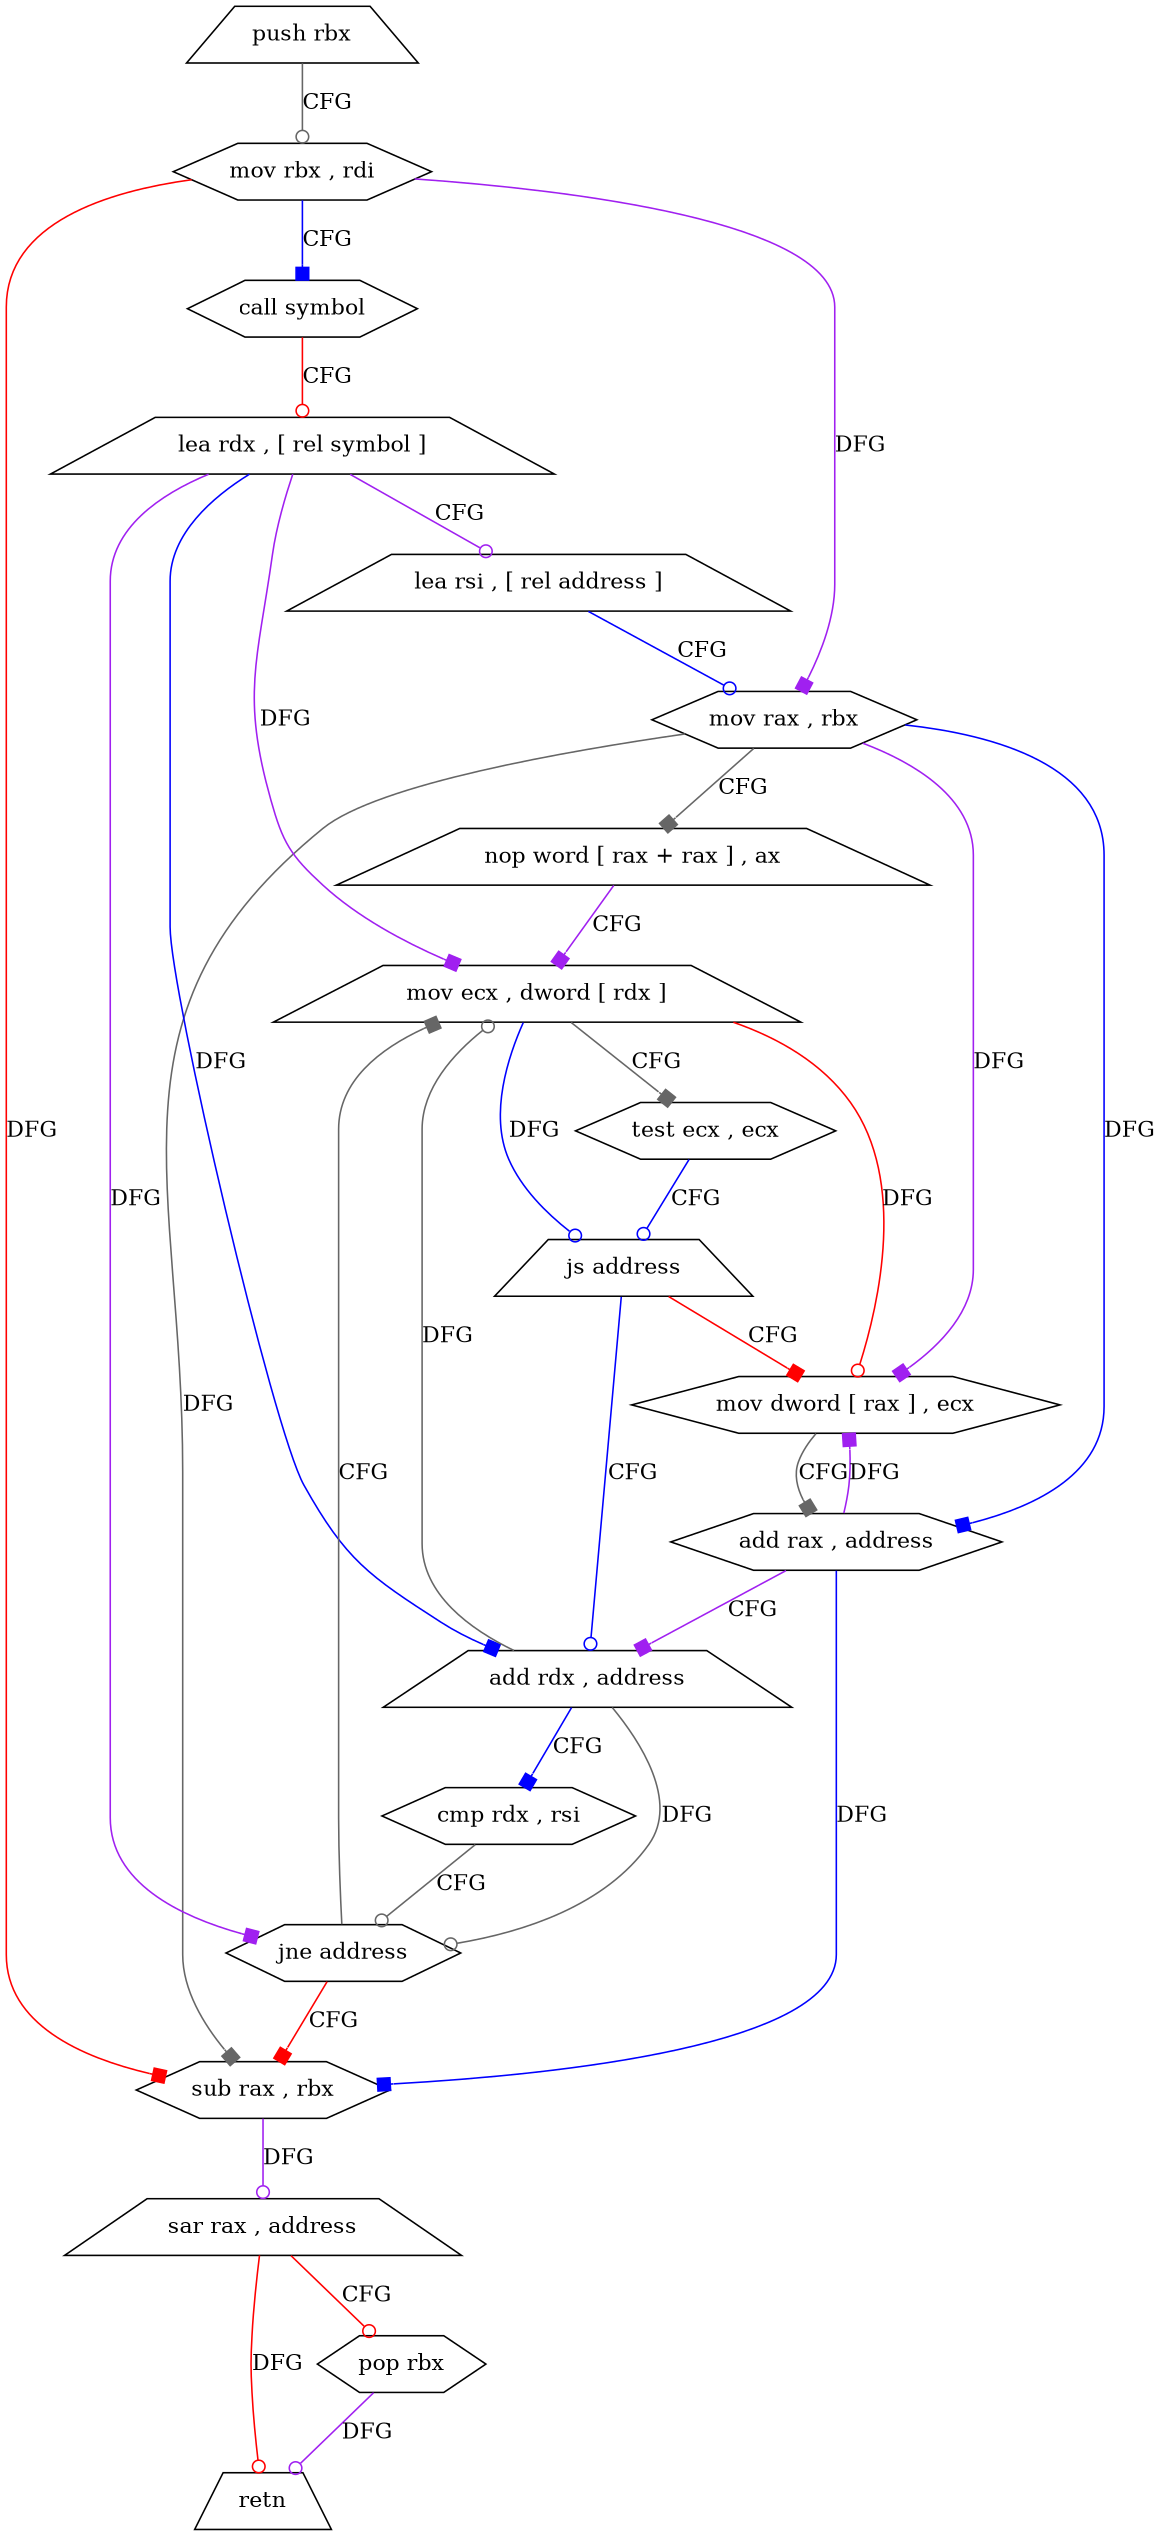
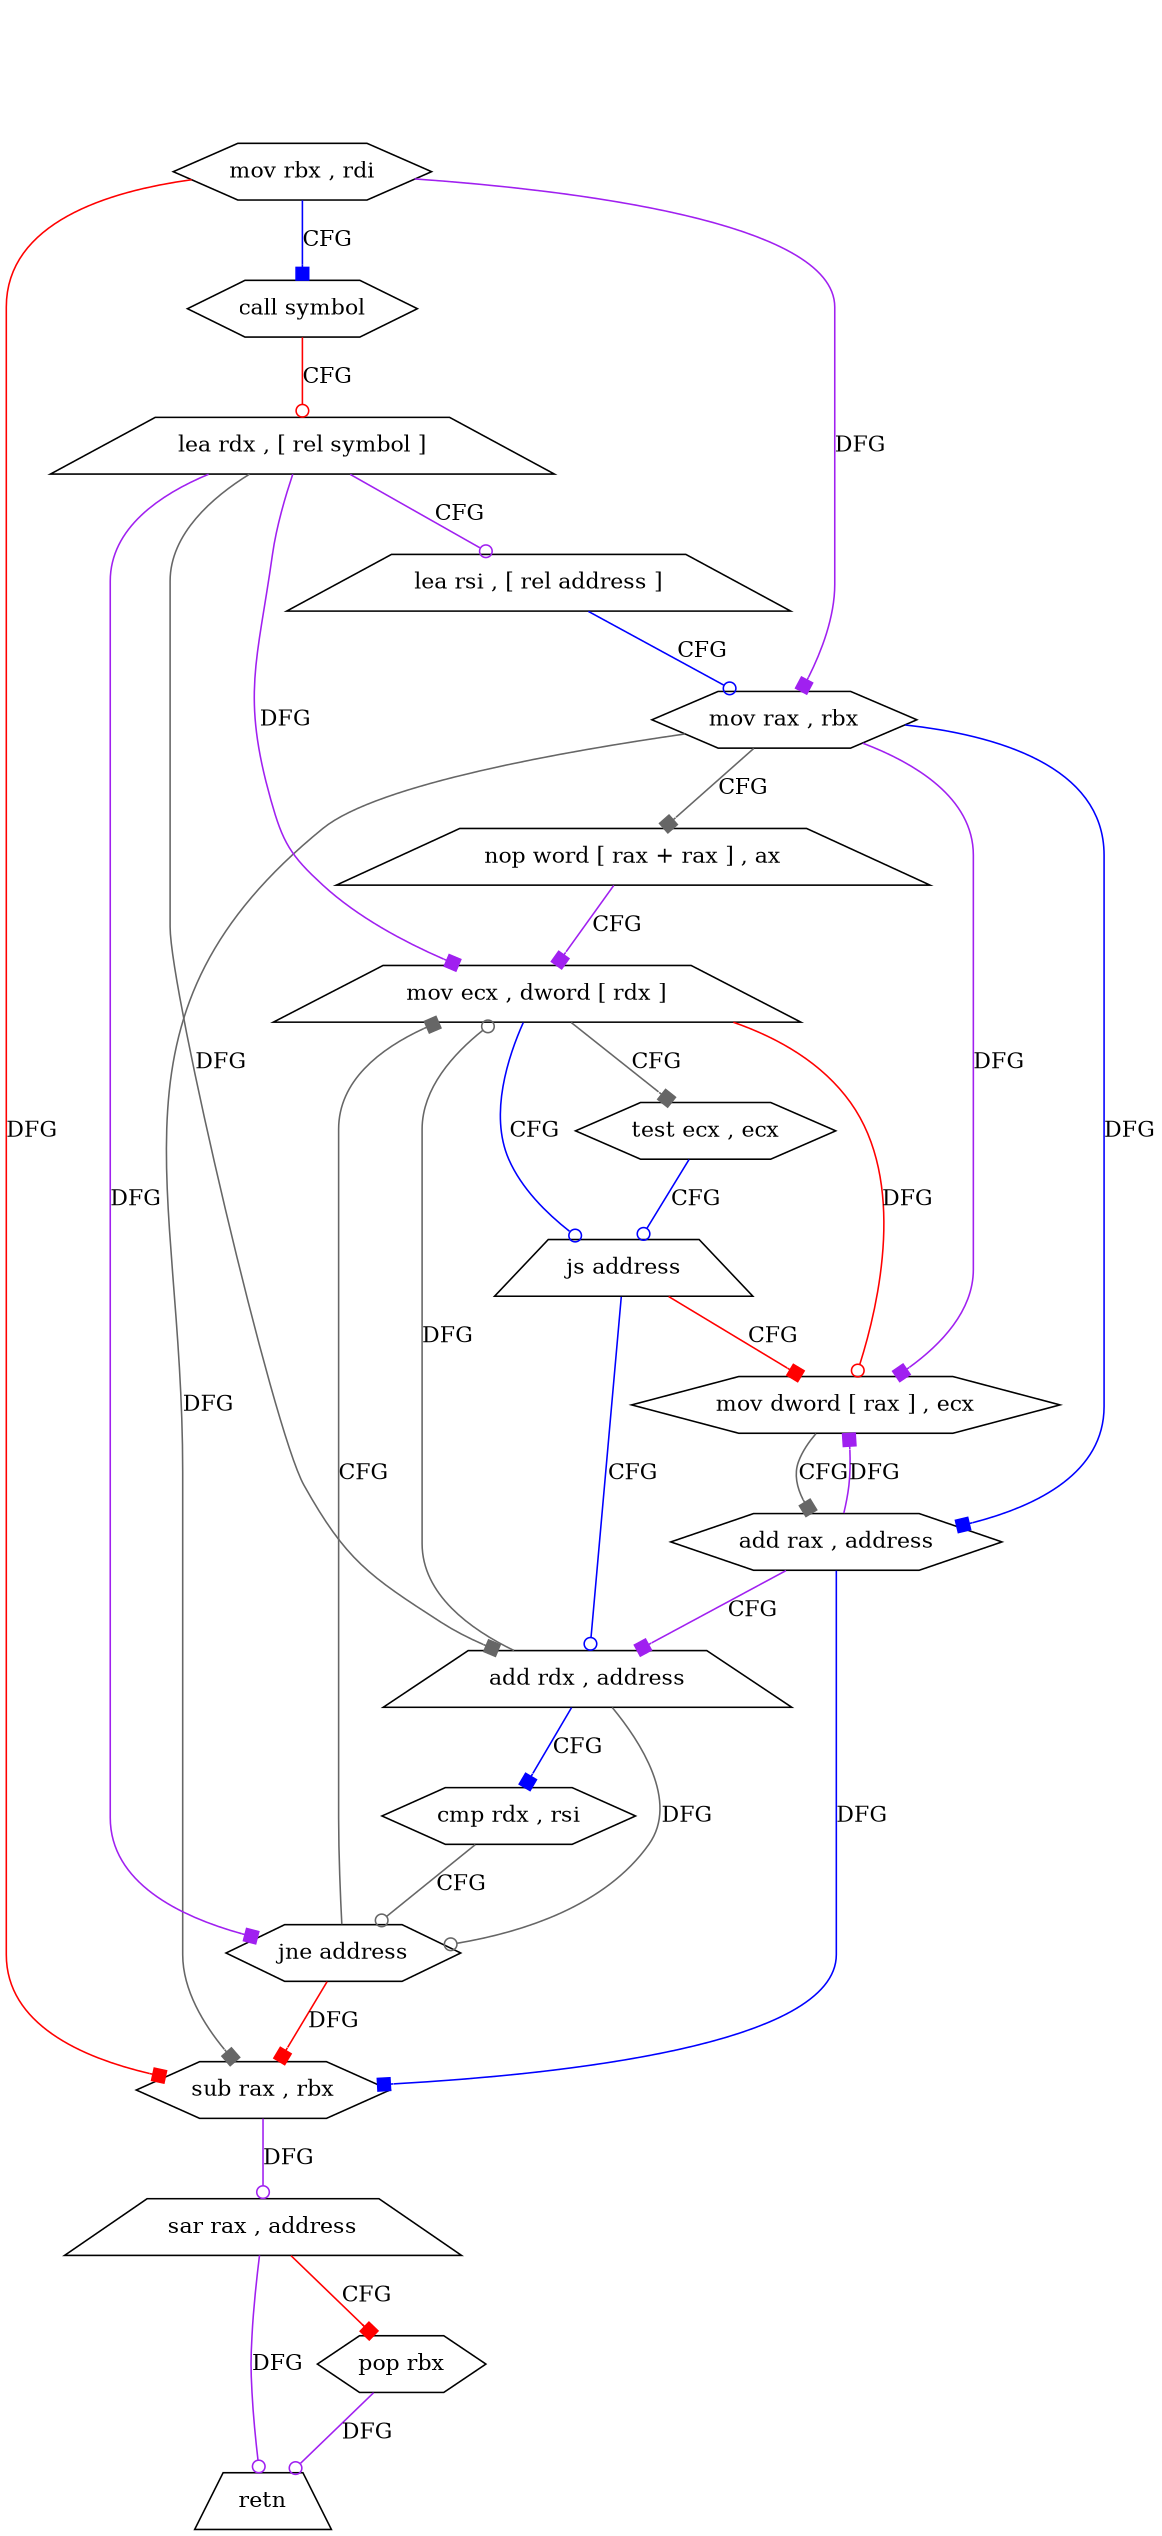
(302, 35) -> none
(199, 1092) -> (199, 1092)
(535, 1131) -> (535, 1131)
(334, 2022) -> (334, 2022)
(328, 2291) -> (328, 2291)
(251, 2358) -> (251, 2358)
